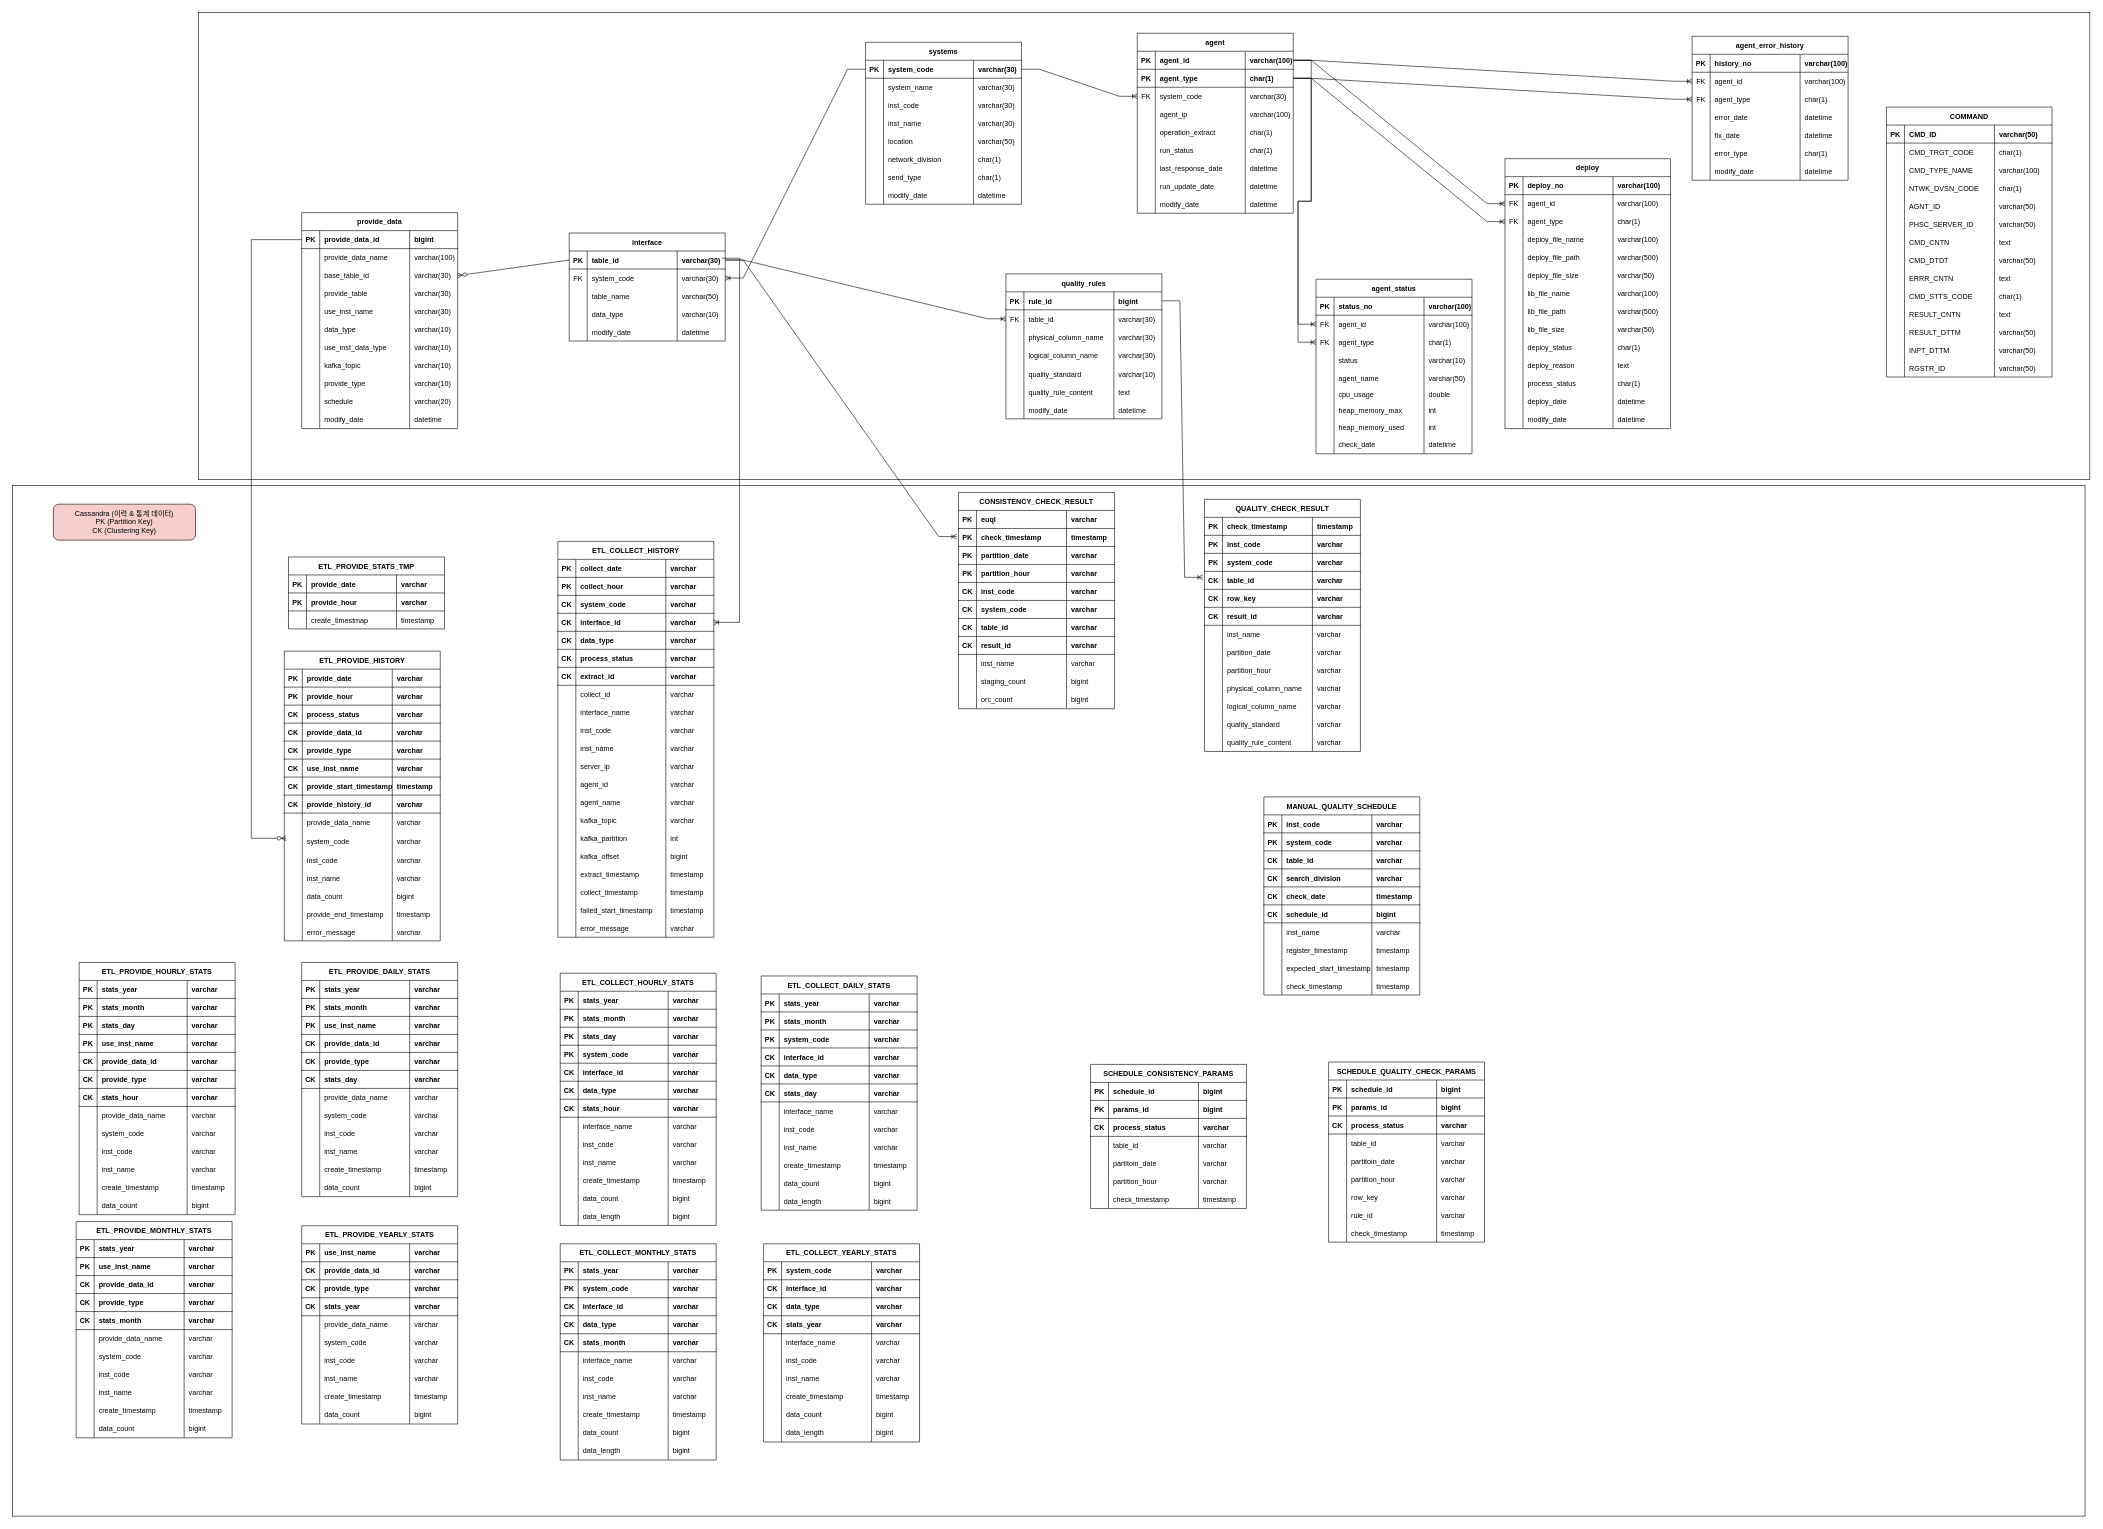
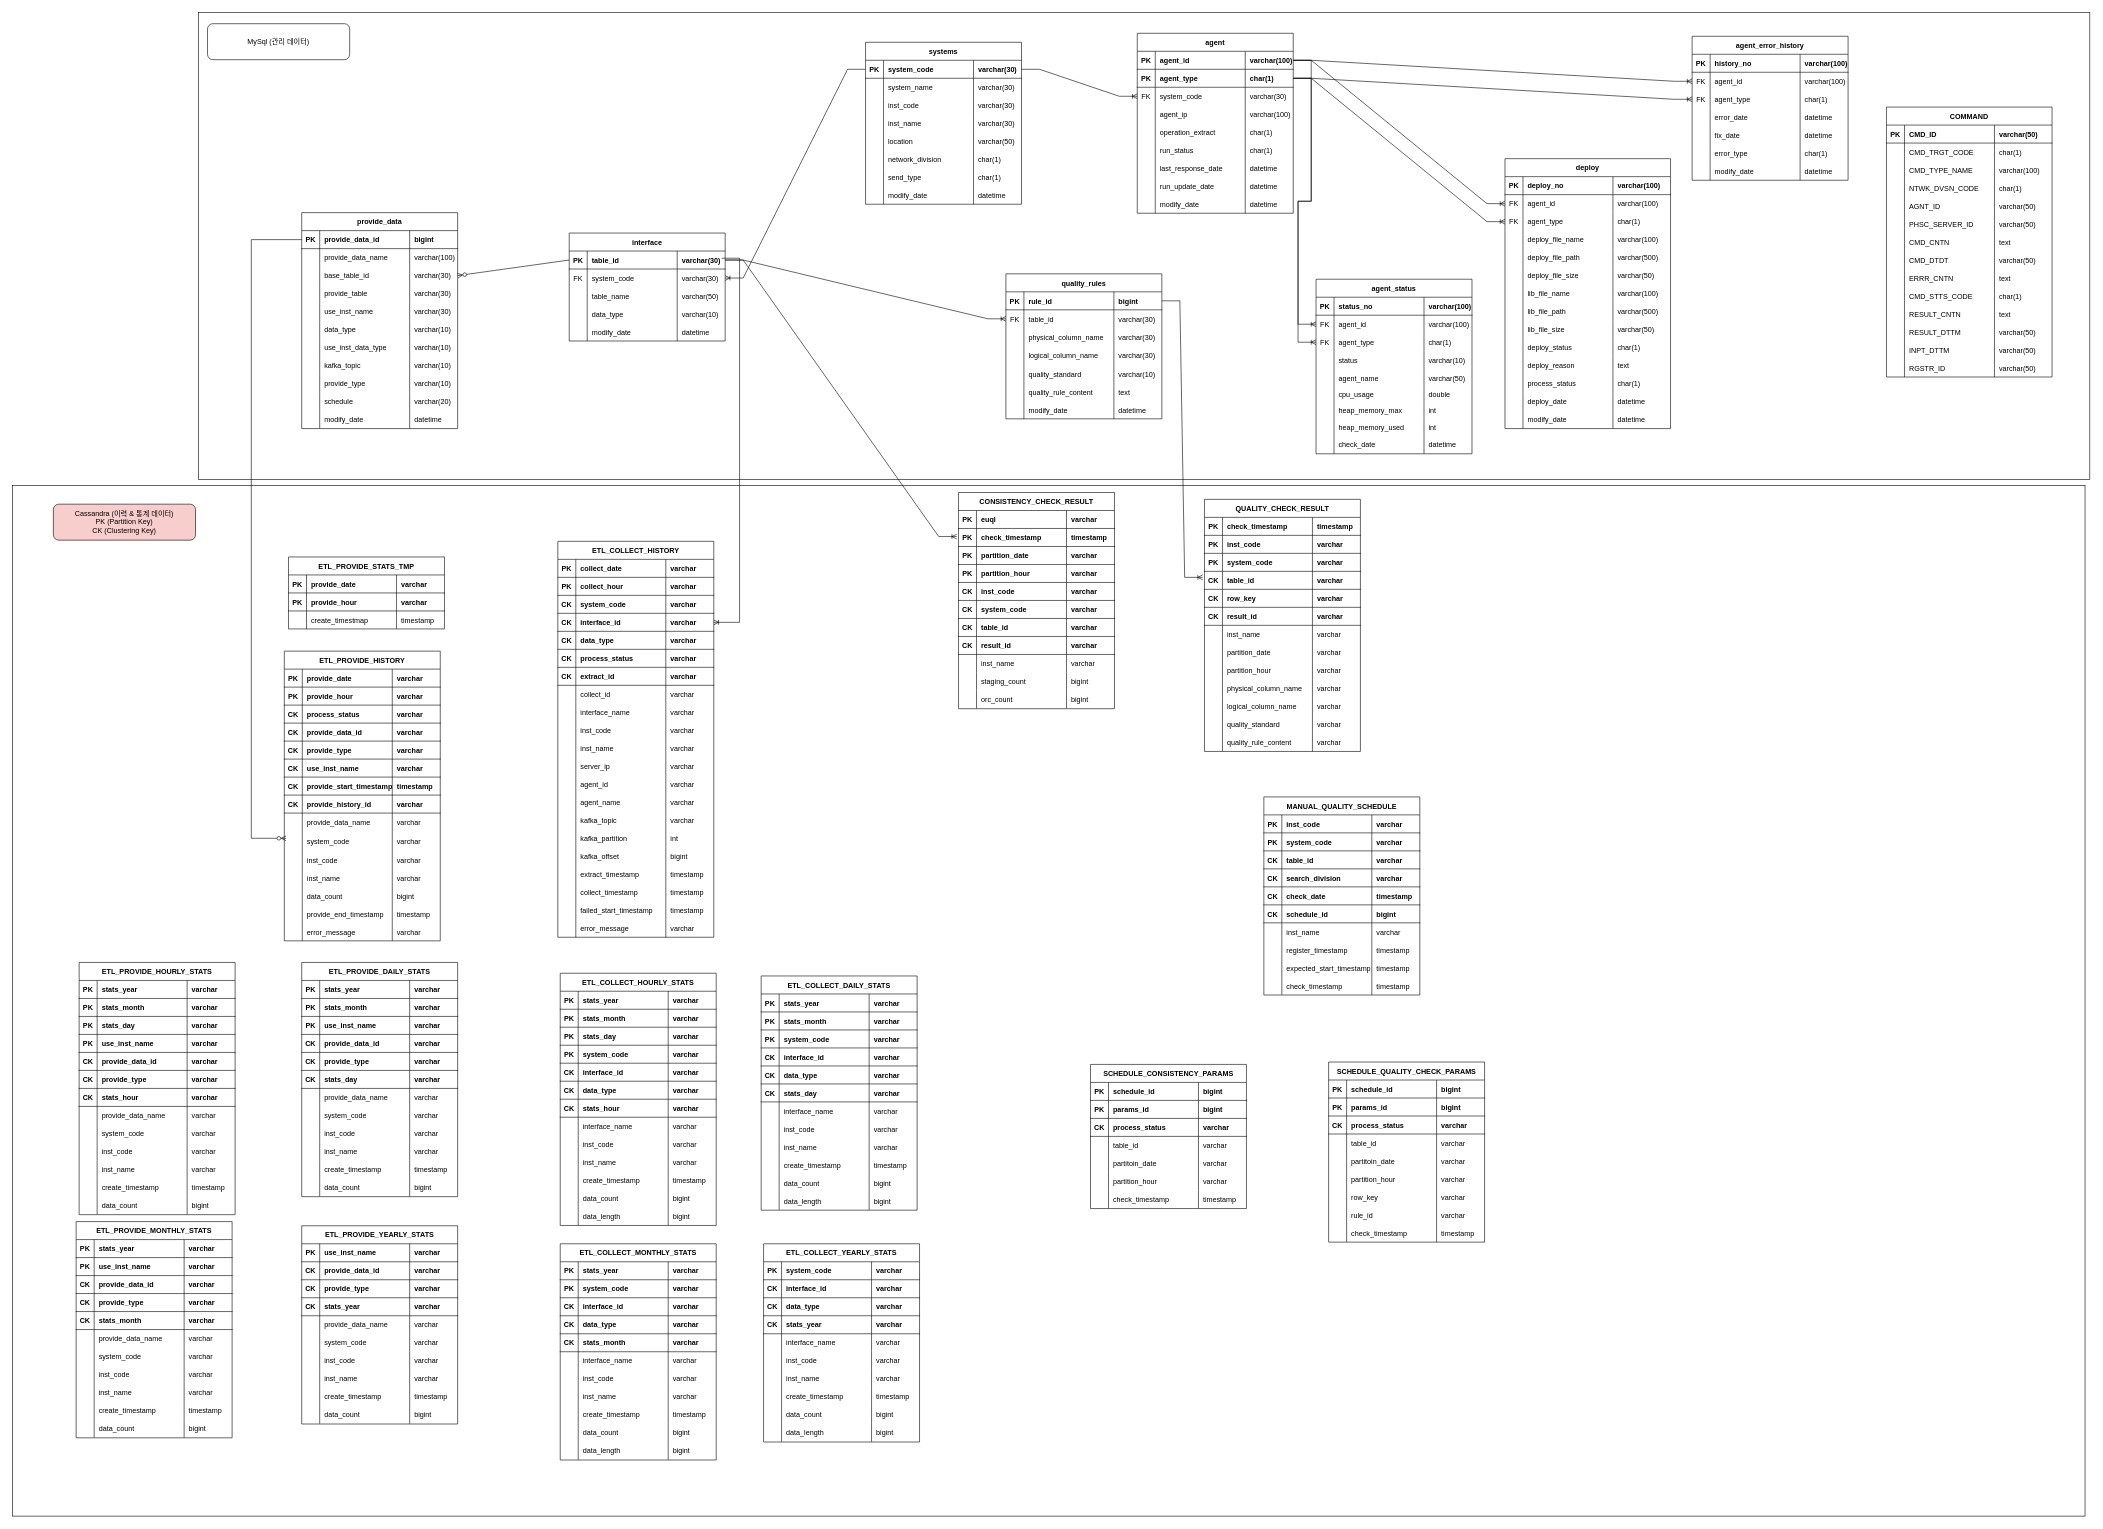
none -> (278, 42)
